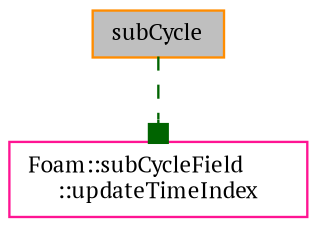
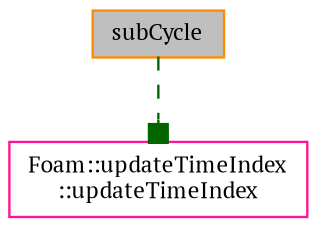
(158, 179) -> (158, 179)
